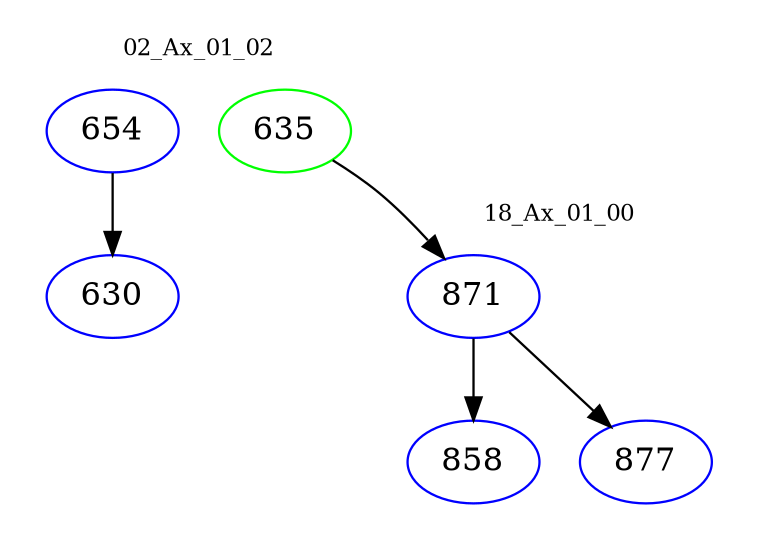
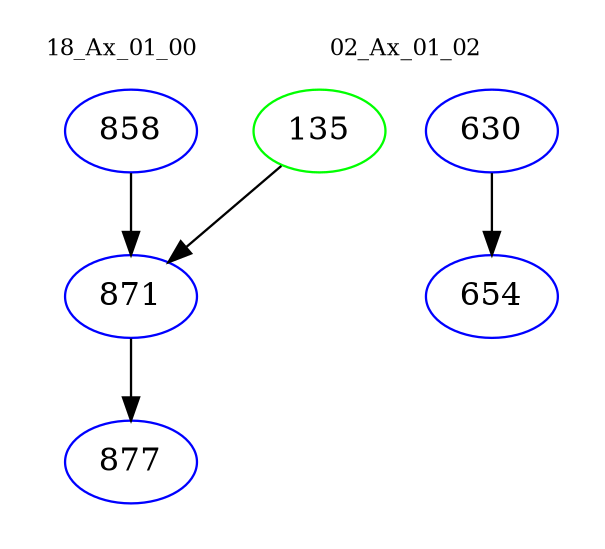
(285, 131) -> (320, 131)
(113, 202) -> (492, 202)
(474, 368) -> (131, 202)
